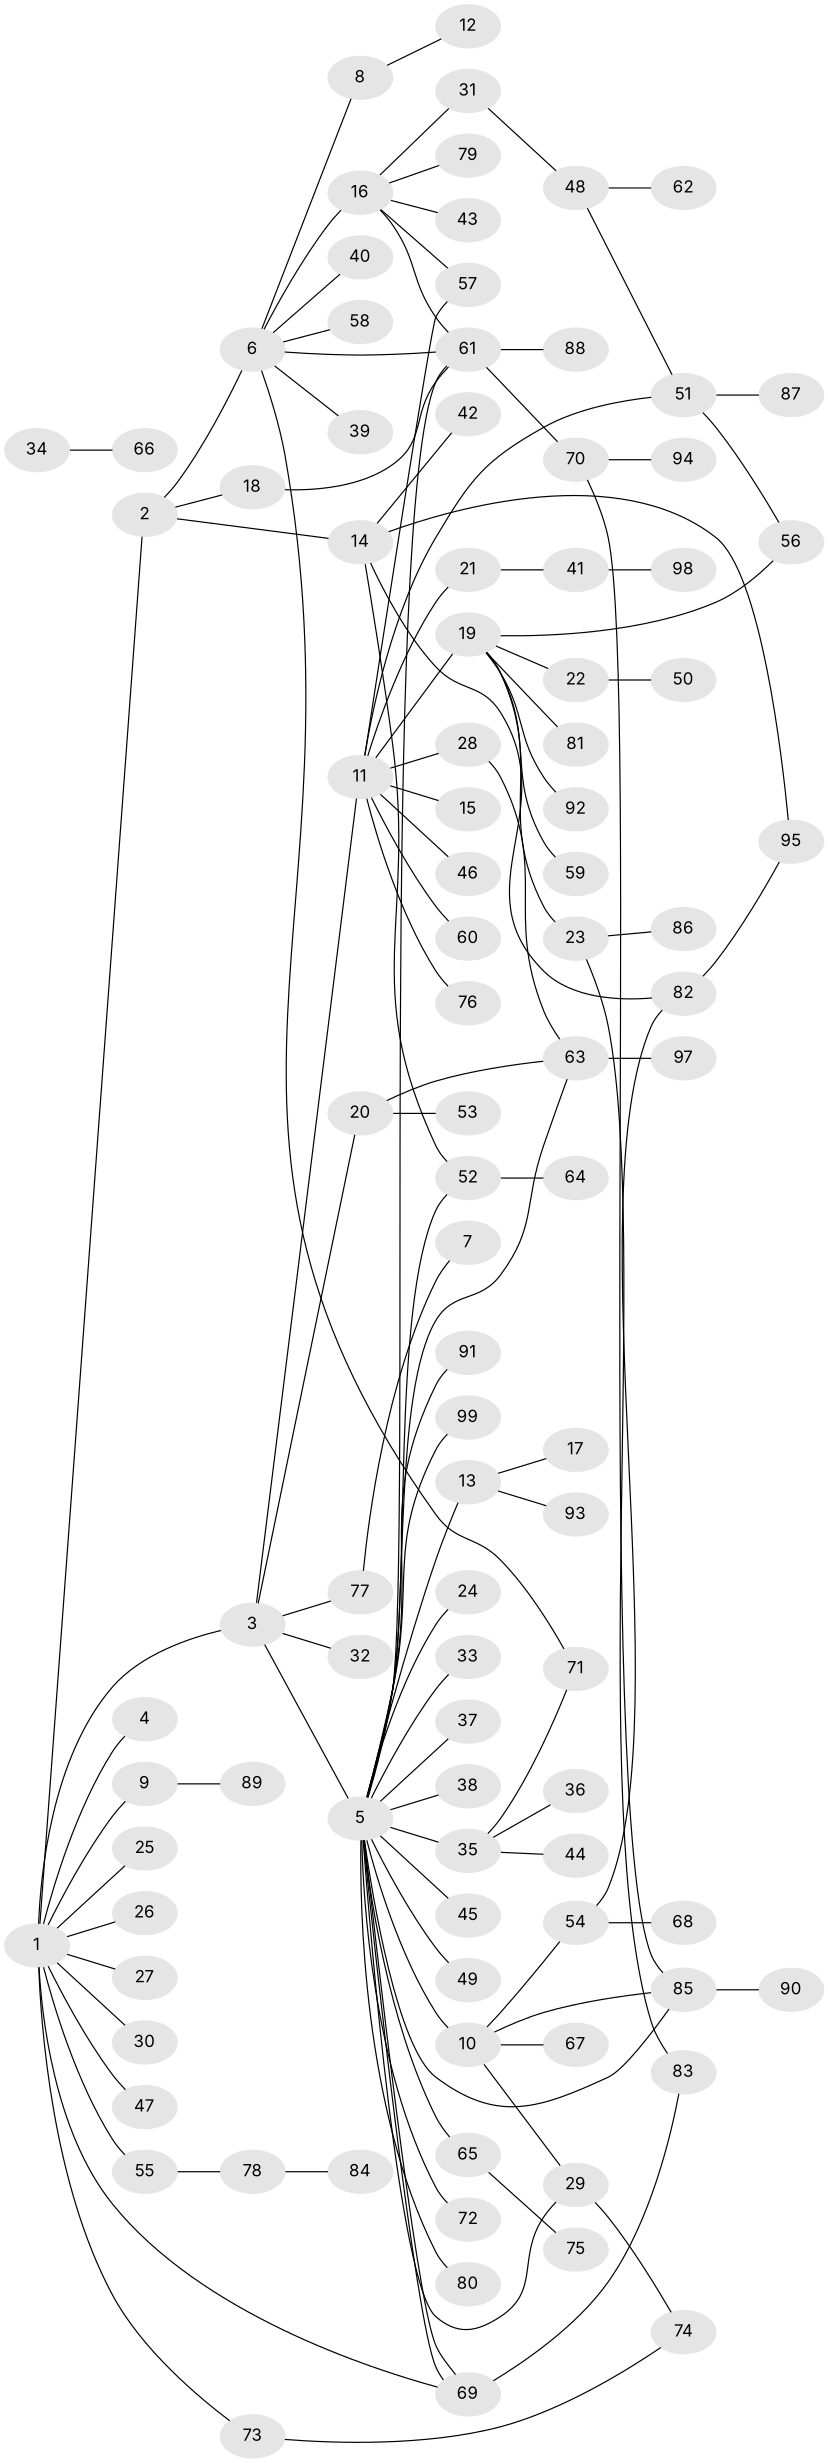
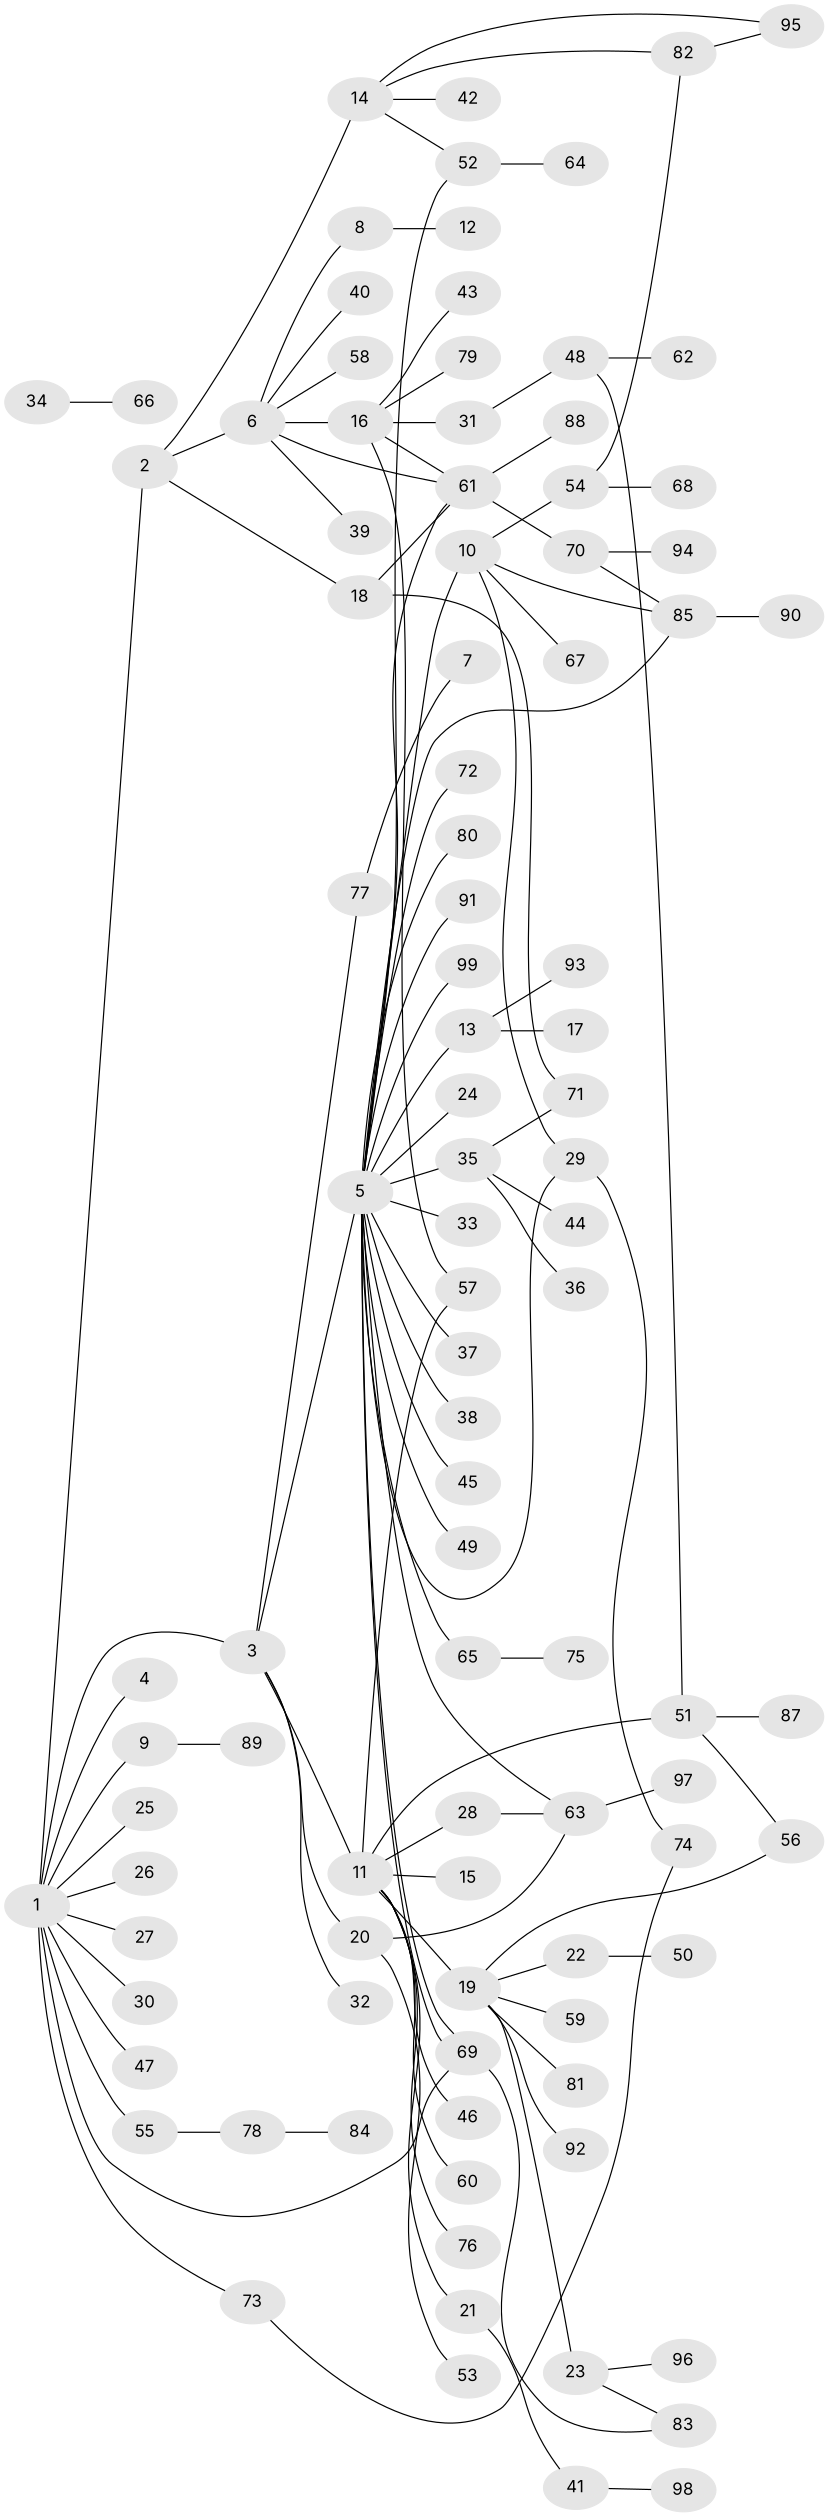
(684, 929) -> (684, 2361)
(288, 1051) -> (531, 796)
